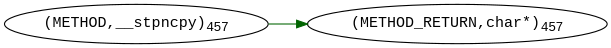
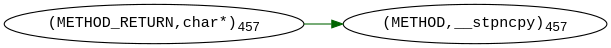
(282, 24) -> (318, 24)
